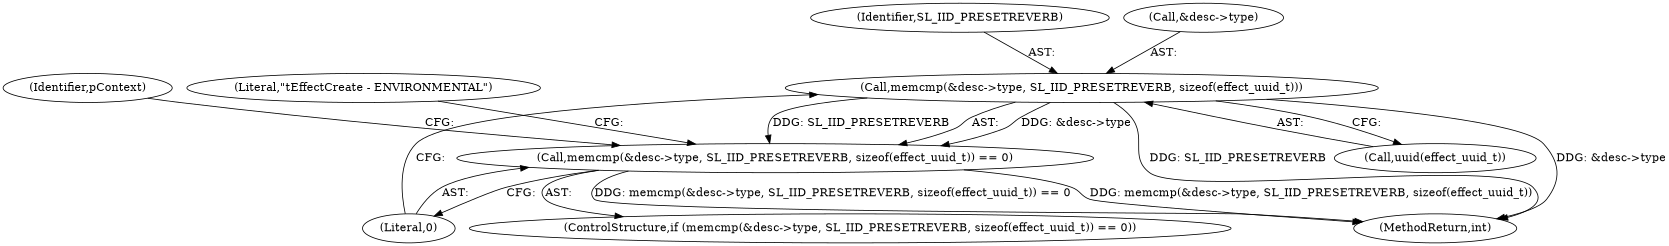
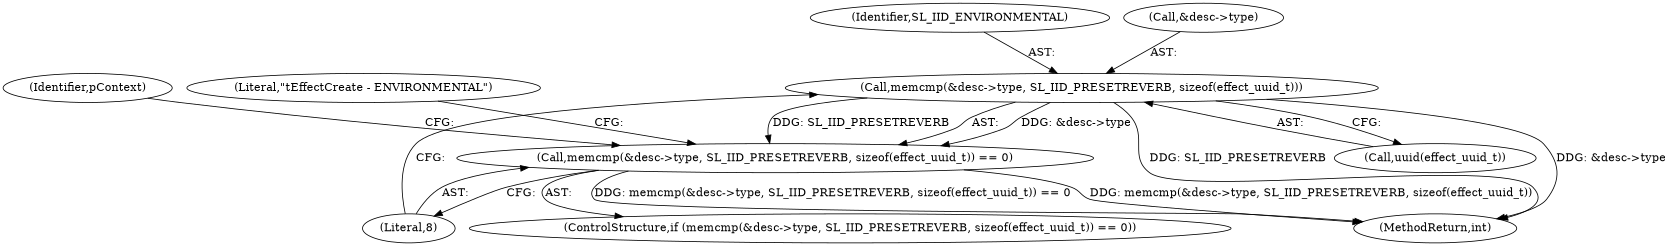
(960, 18) -> (960, 18)
(409, 228) -> (409, 228)
